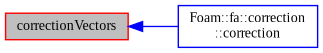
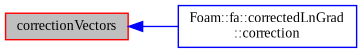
(248, 26) -> (267, 26)
